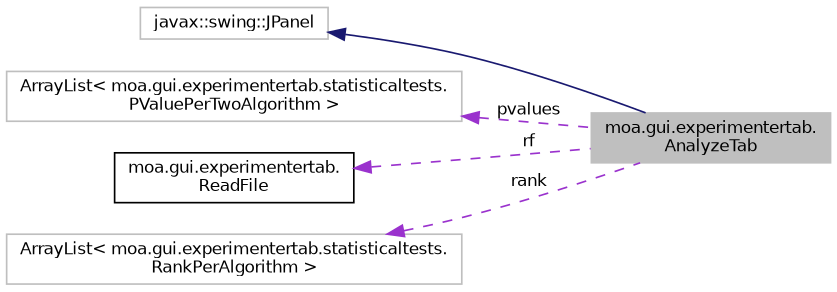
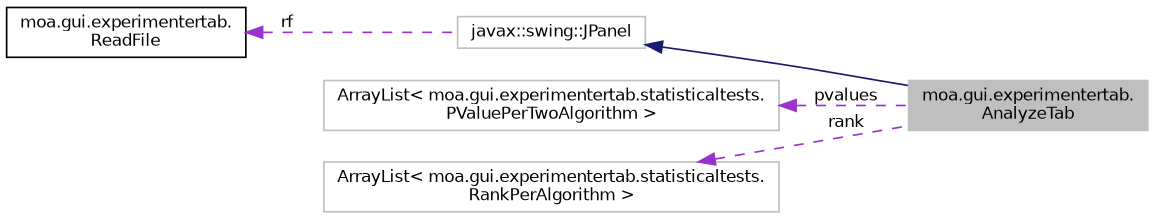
(481, 158) -> (360, 32)
